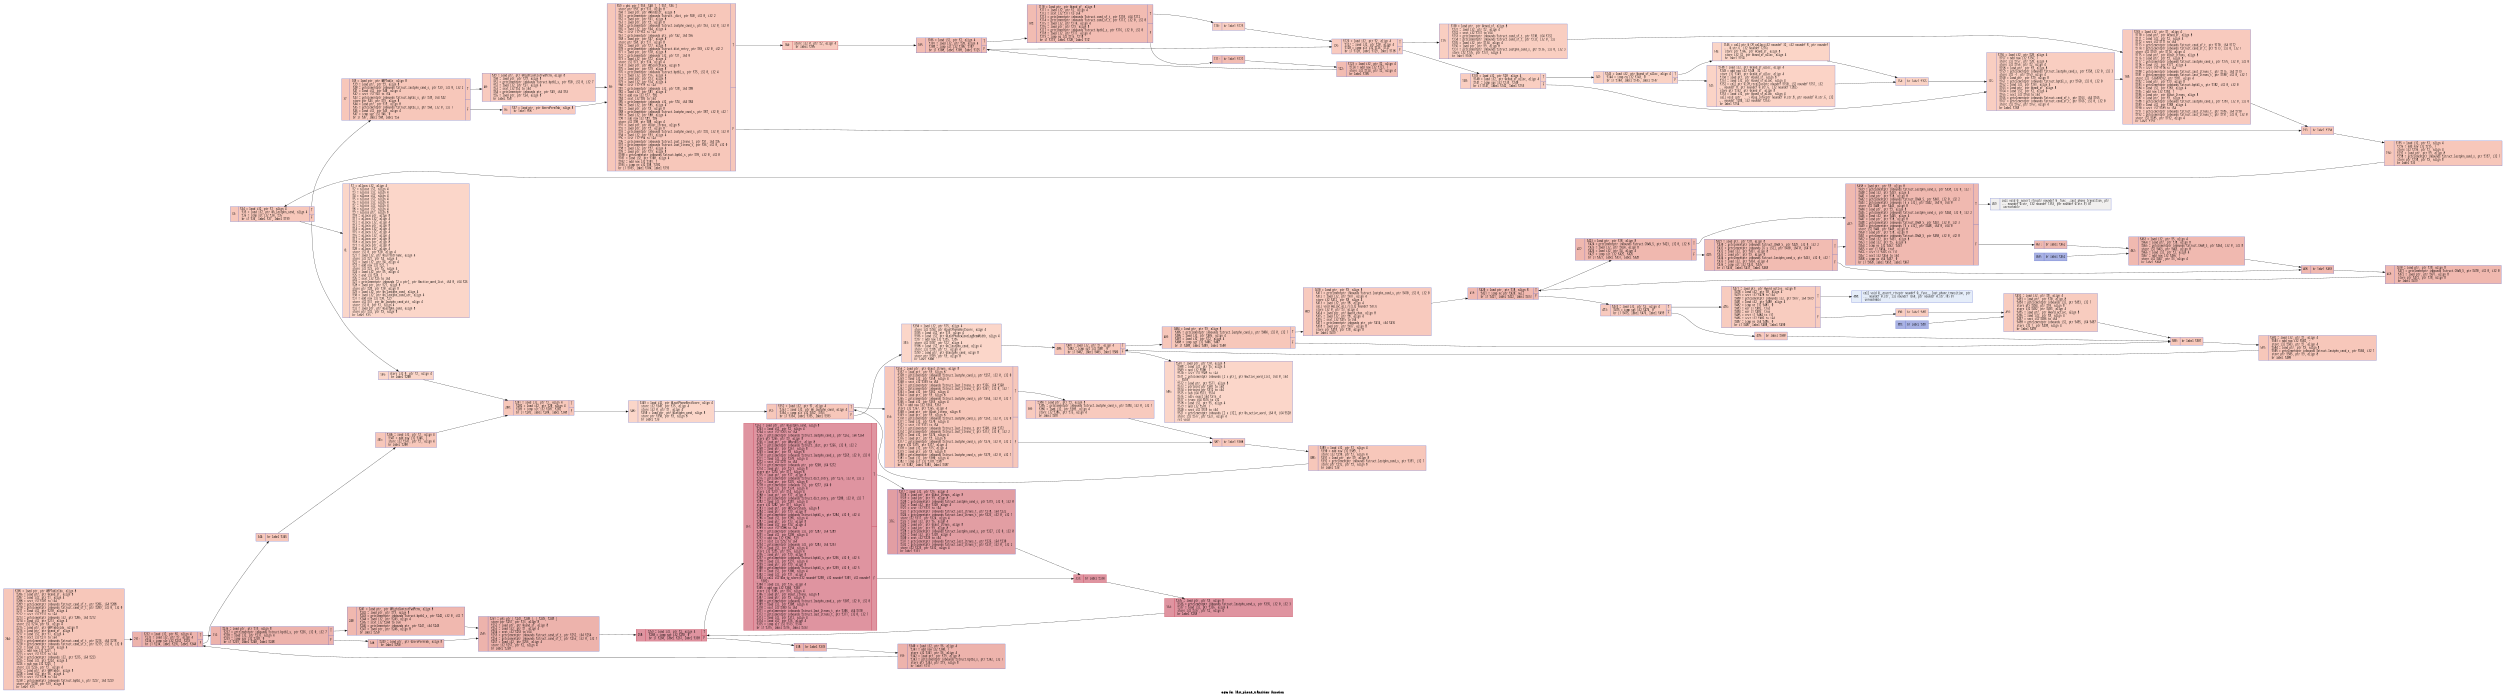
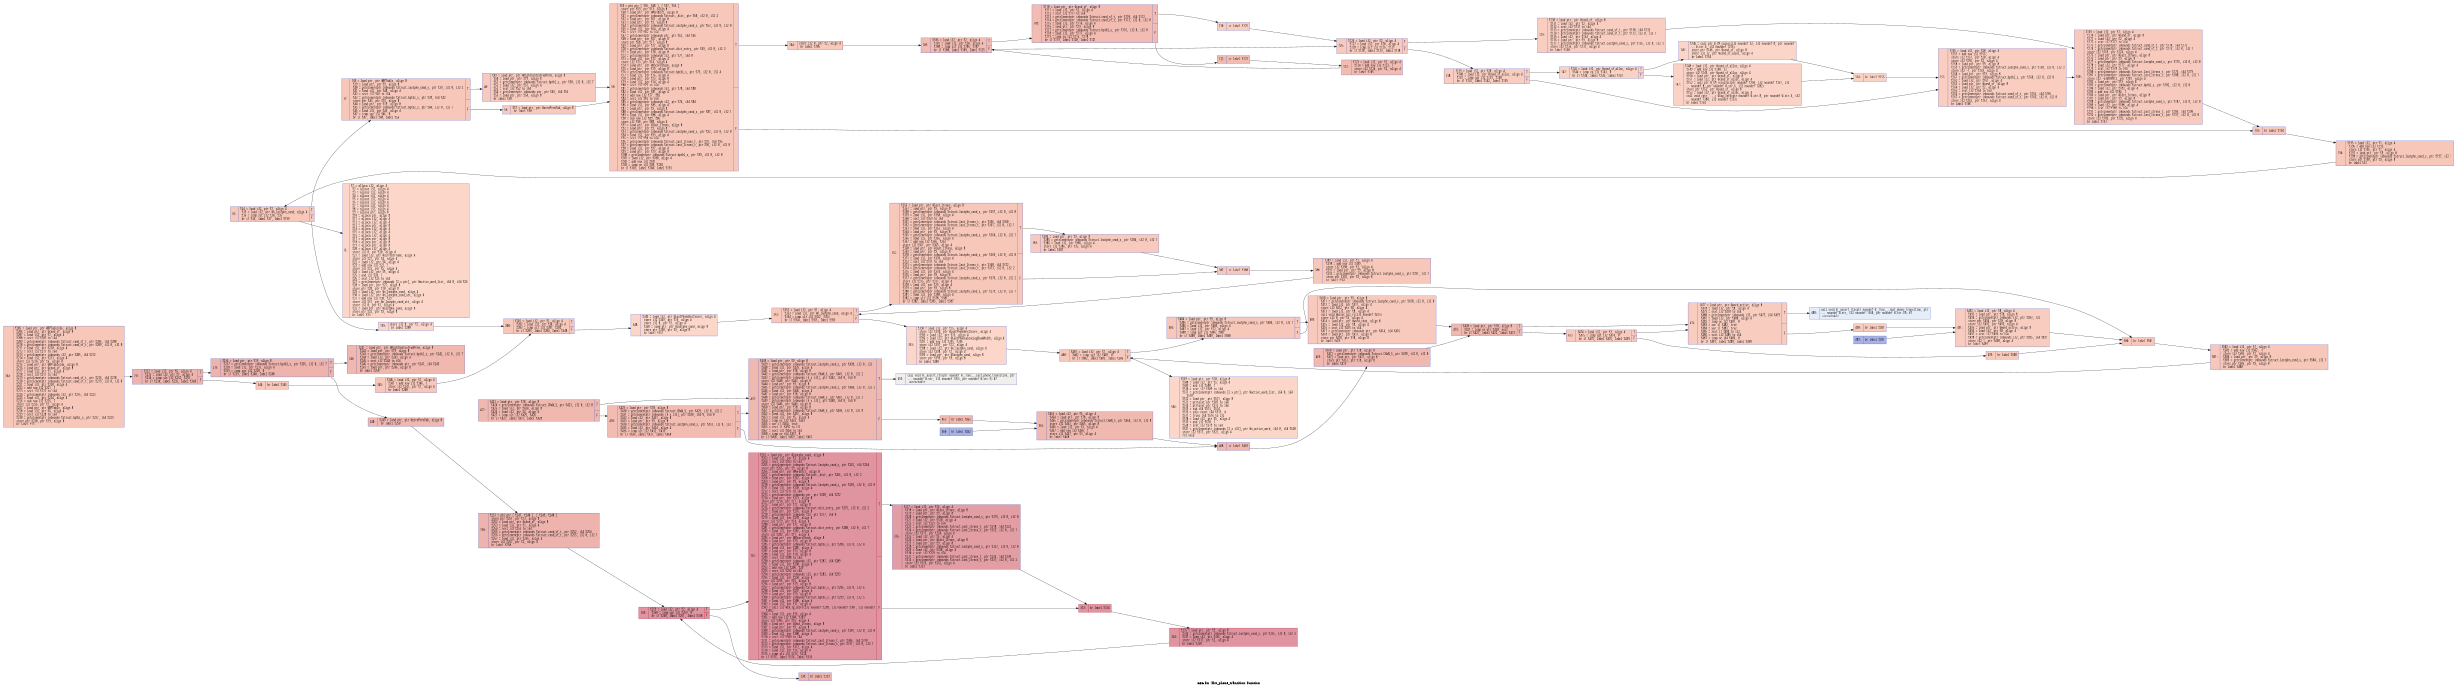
(1574, 277) -> (1604, 326)
(470, 627) -> none
(951, 656) -> none
